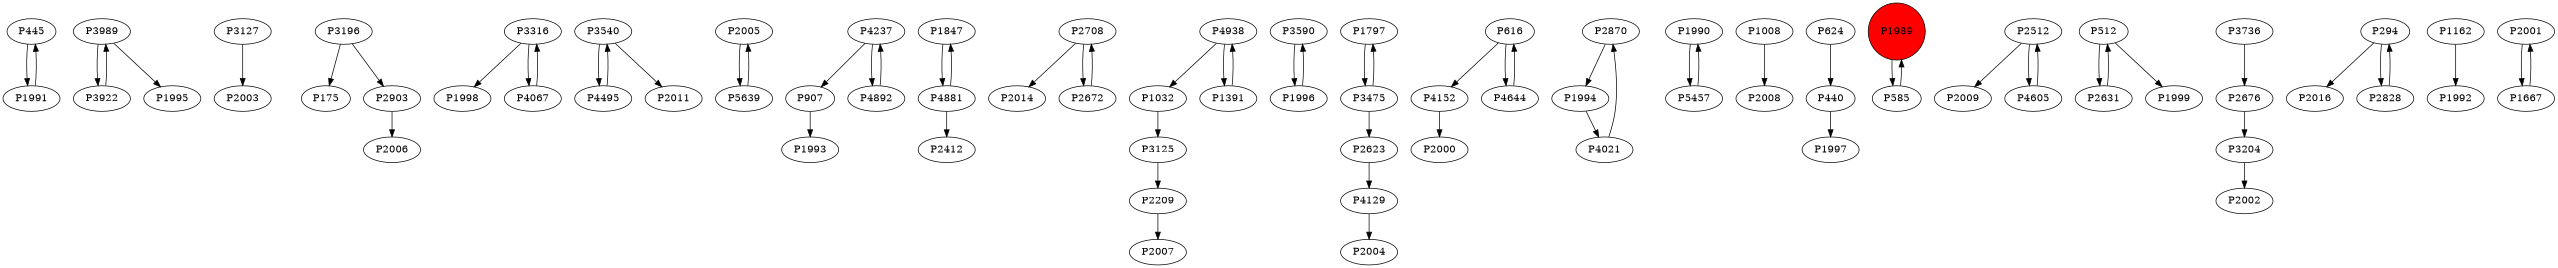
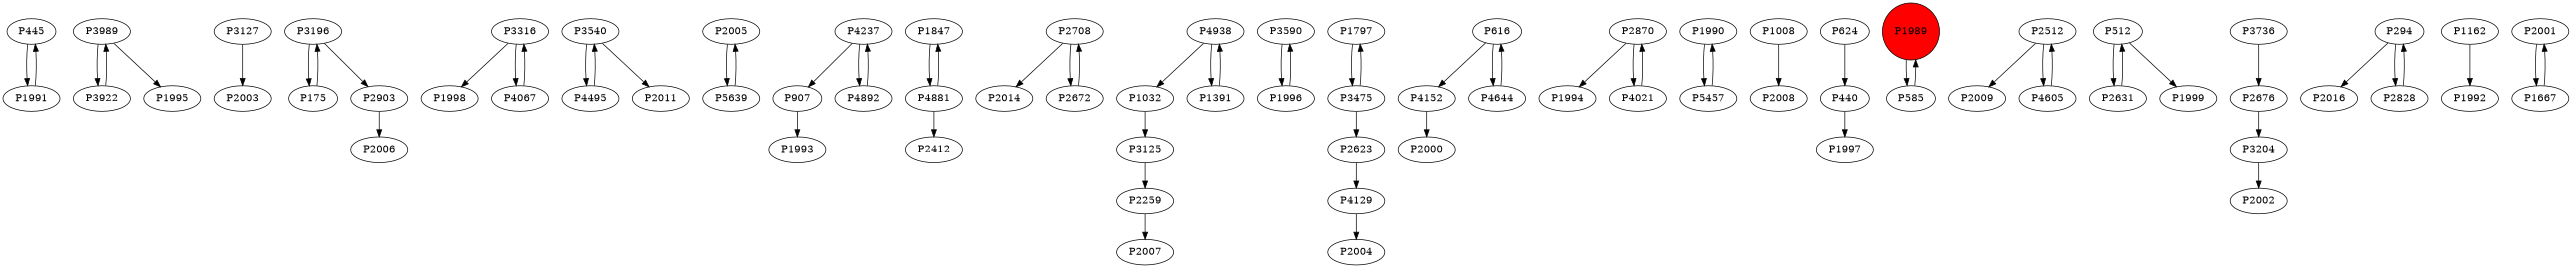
none -> (318, 69)
(1591, 121) -> (1633, 61)
(1158, 201) -> (1145, 201)
